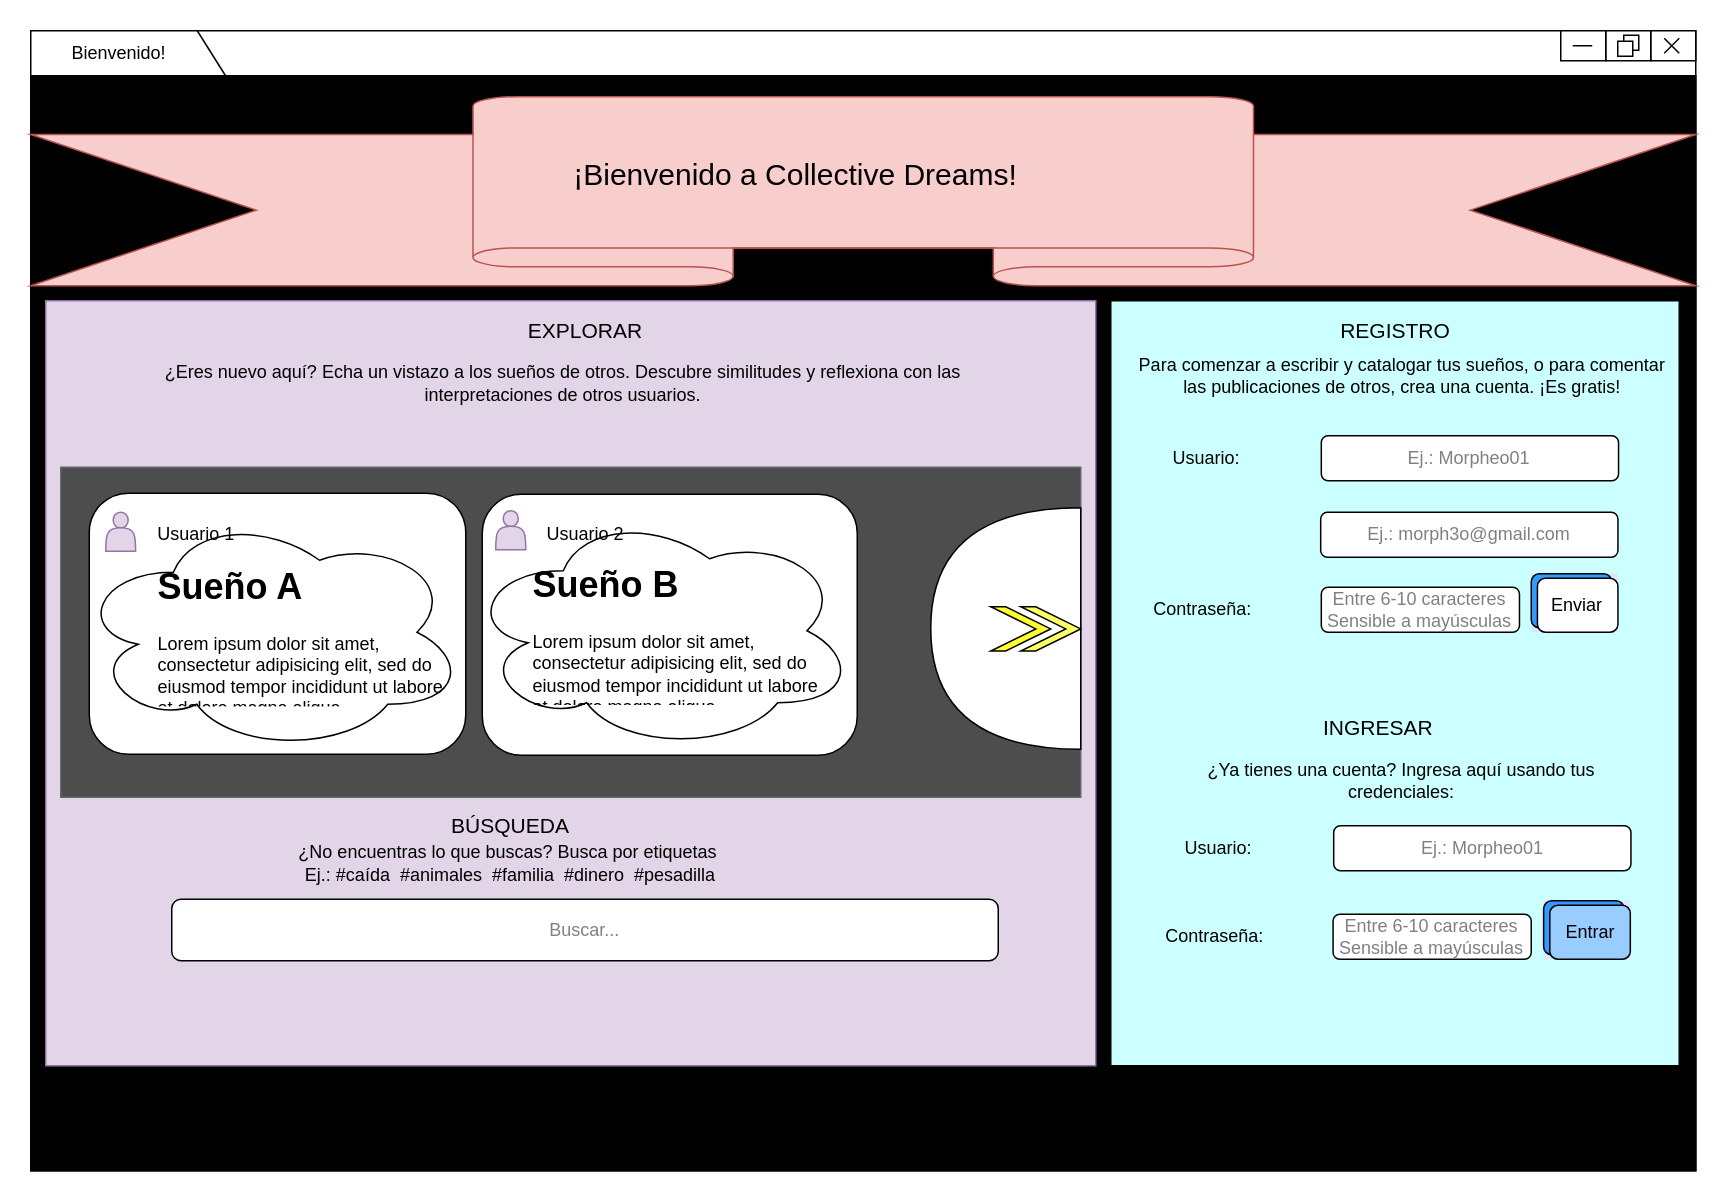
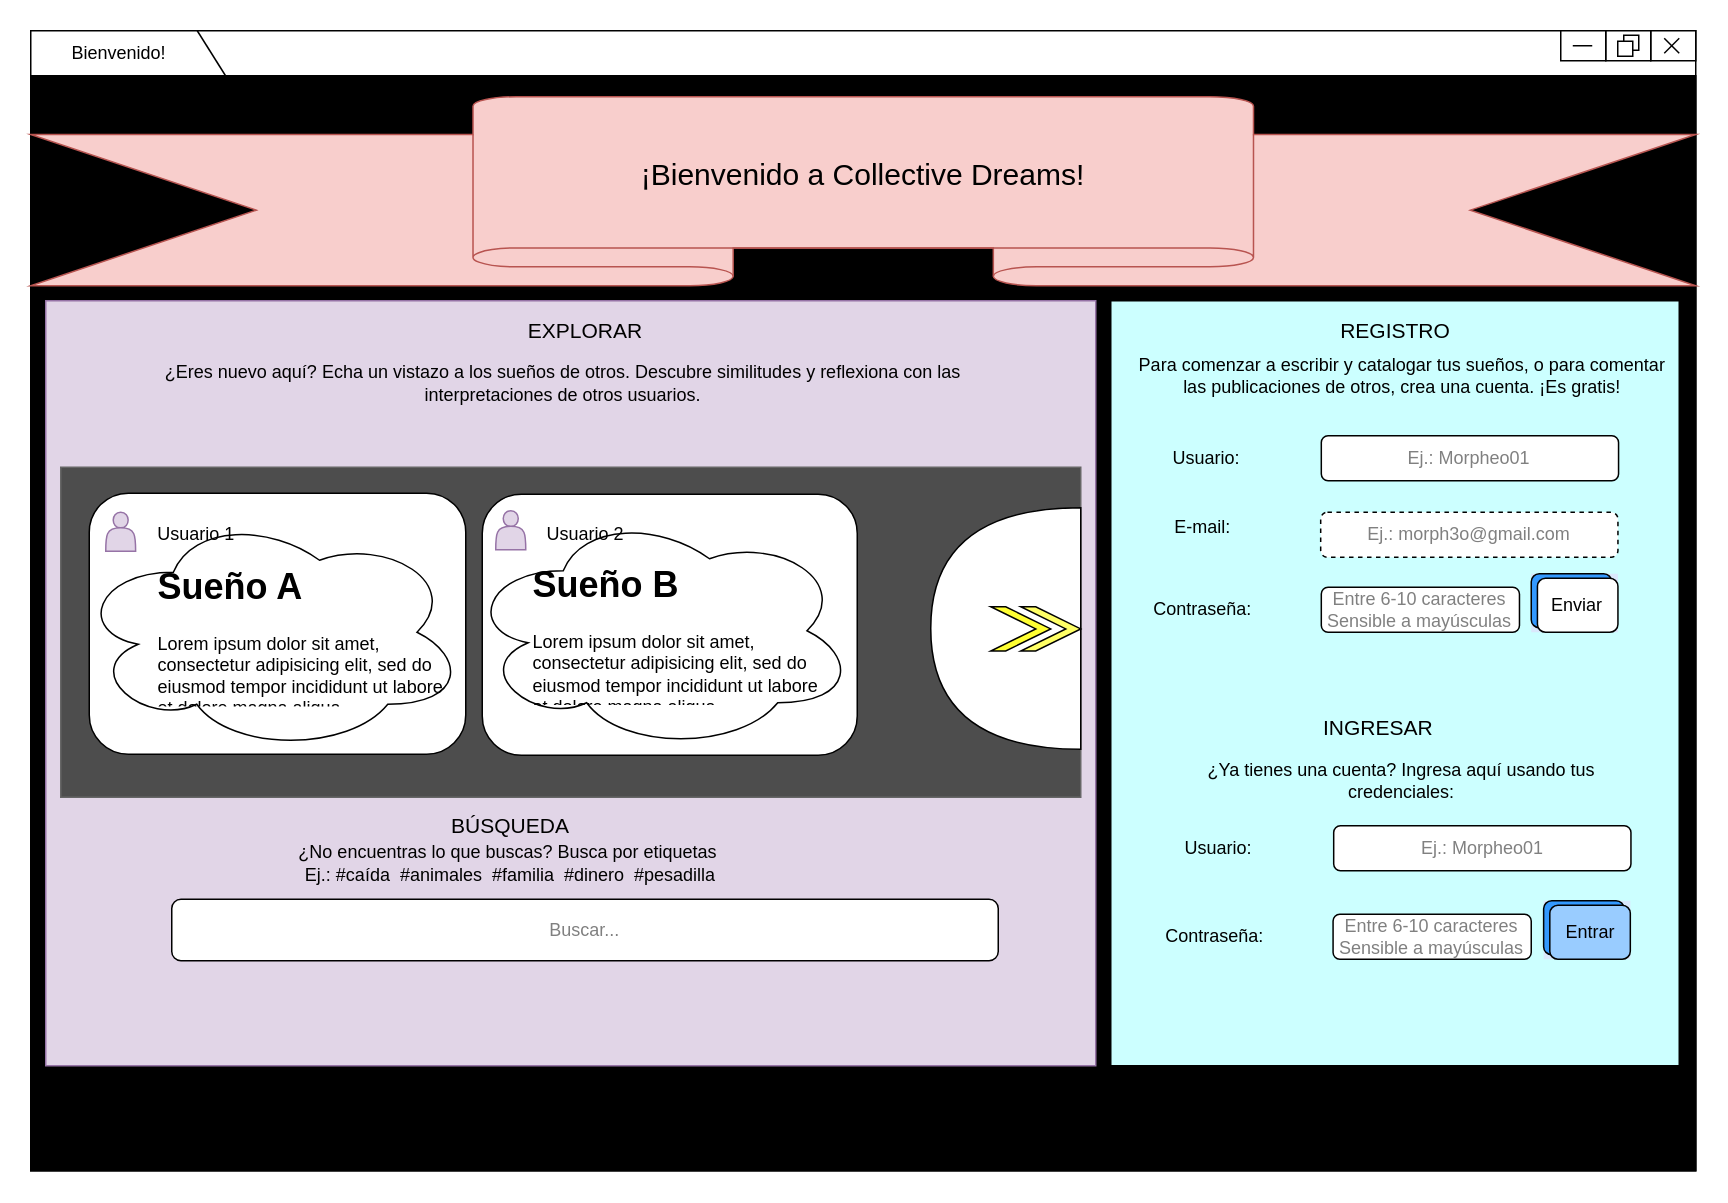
(796, 173) -> (863, 173)
none -> (1203, 527)
(1469, 535) -> (1469, 535)
